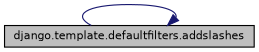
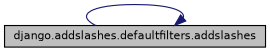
(129, 36) -> (135, 36)
